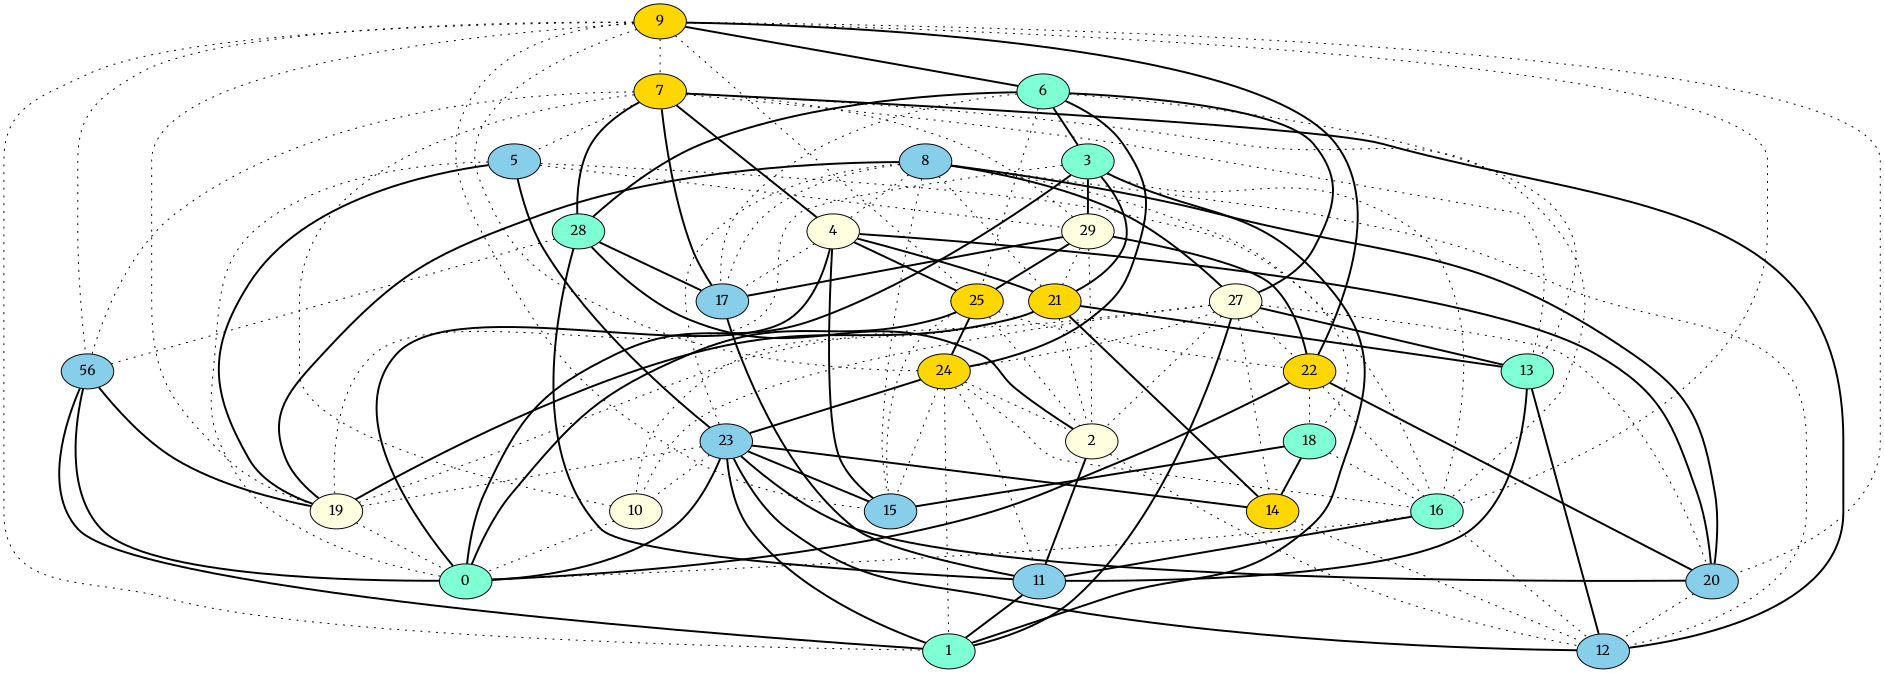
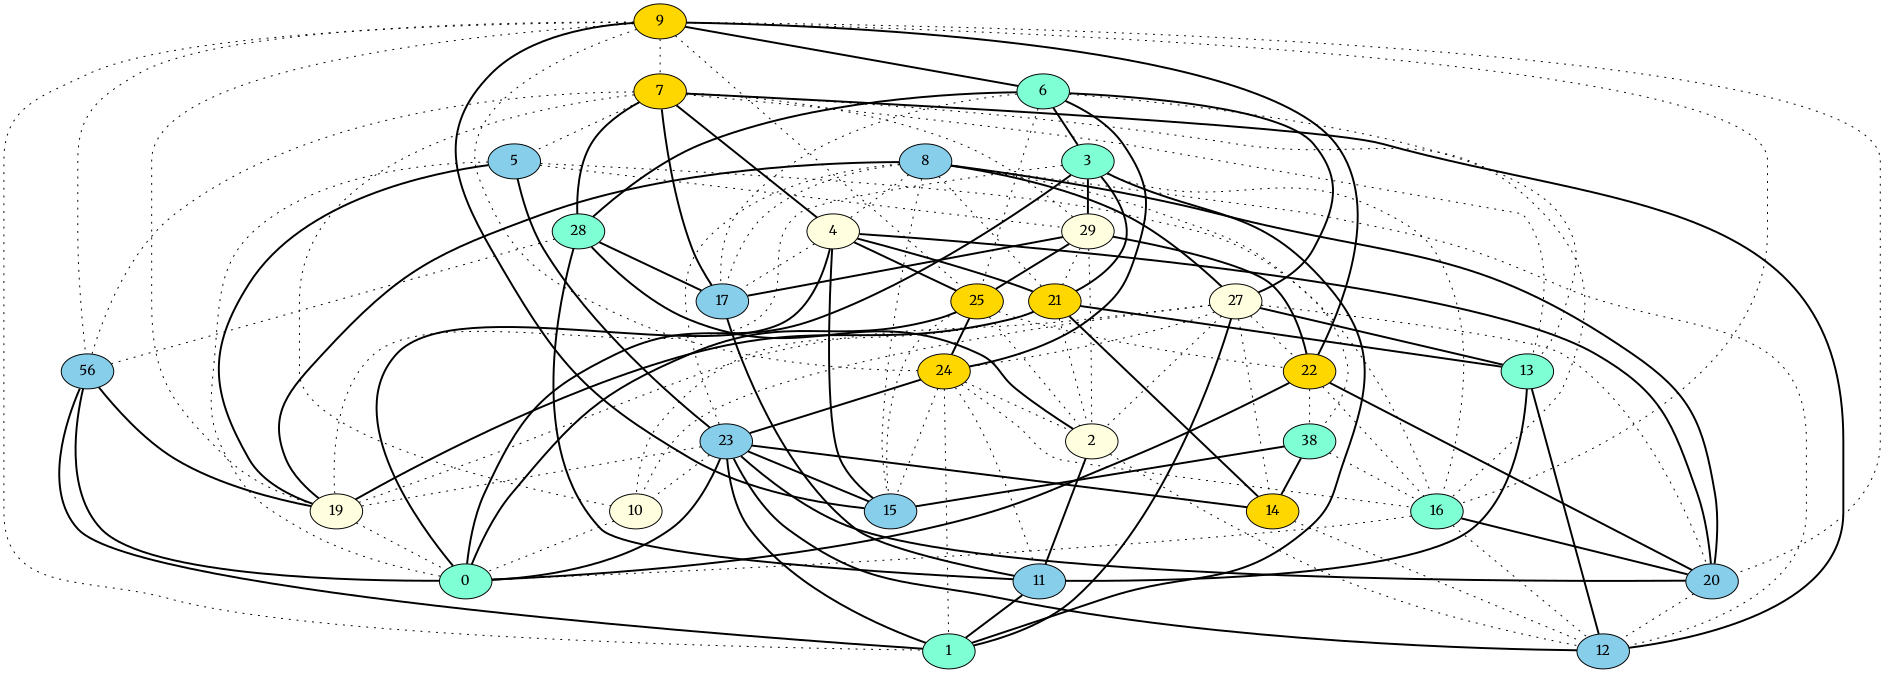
(524, 305) -> (524, 305)
(1310, 441) -> (1310, 441)
(1238, 546) -> (1563, 544)
